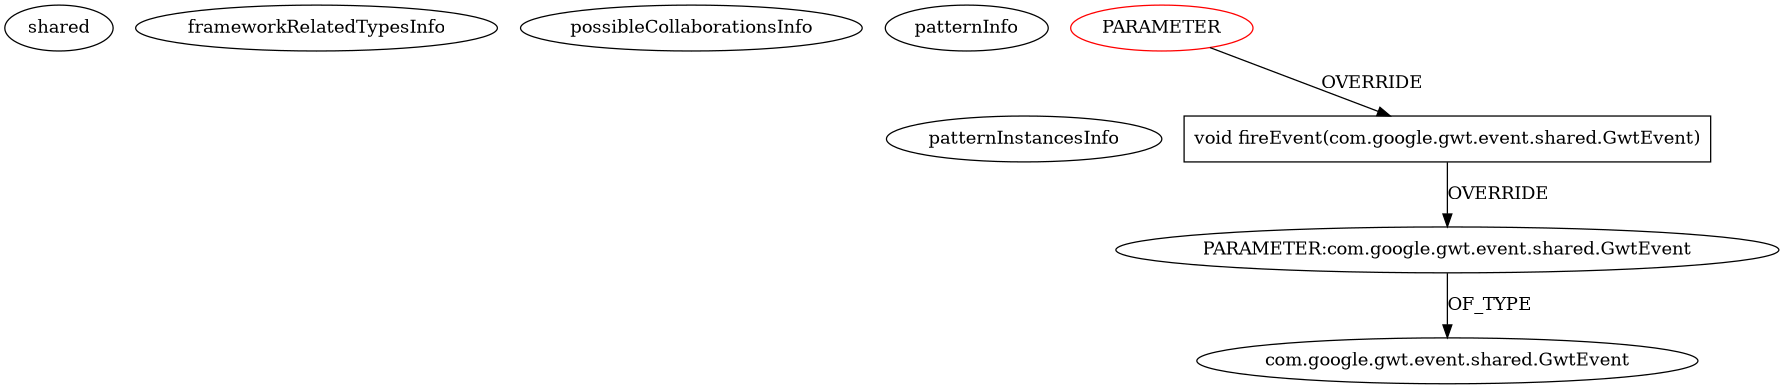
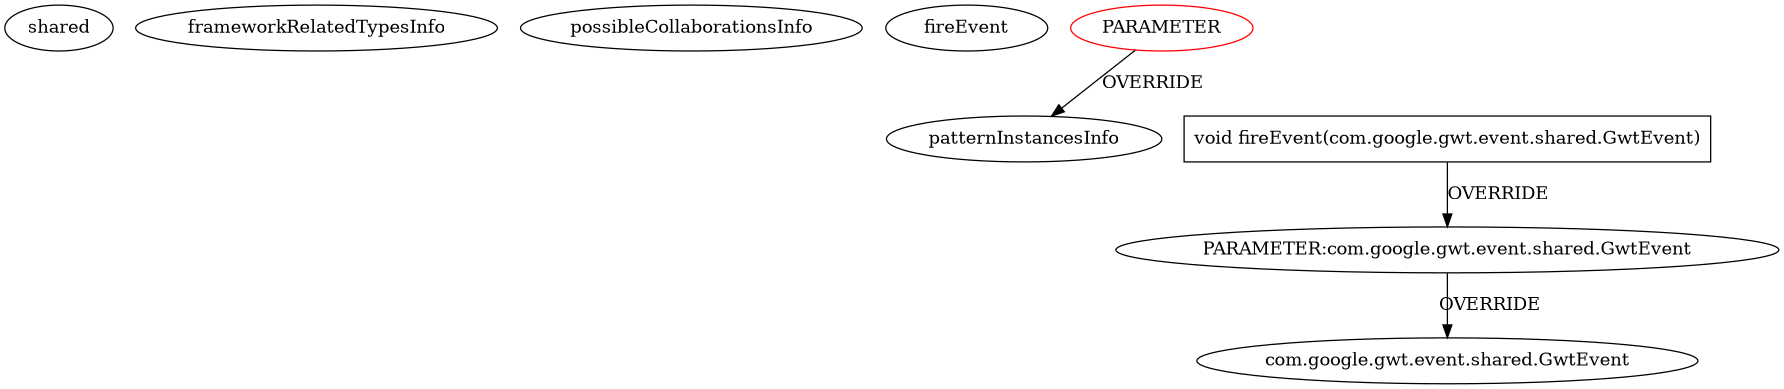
(967, 28) -> (967, 28)
(1294, 79) -> (1099, 79)
(1490, 305) -> (1490, 305)
